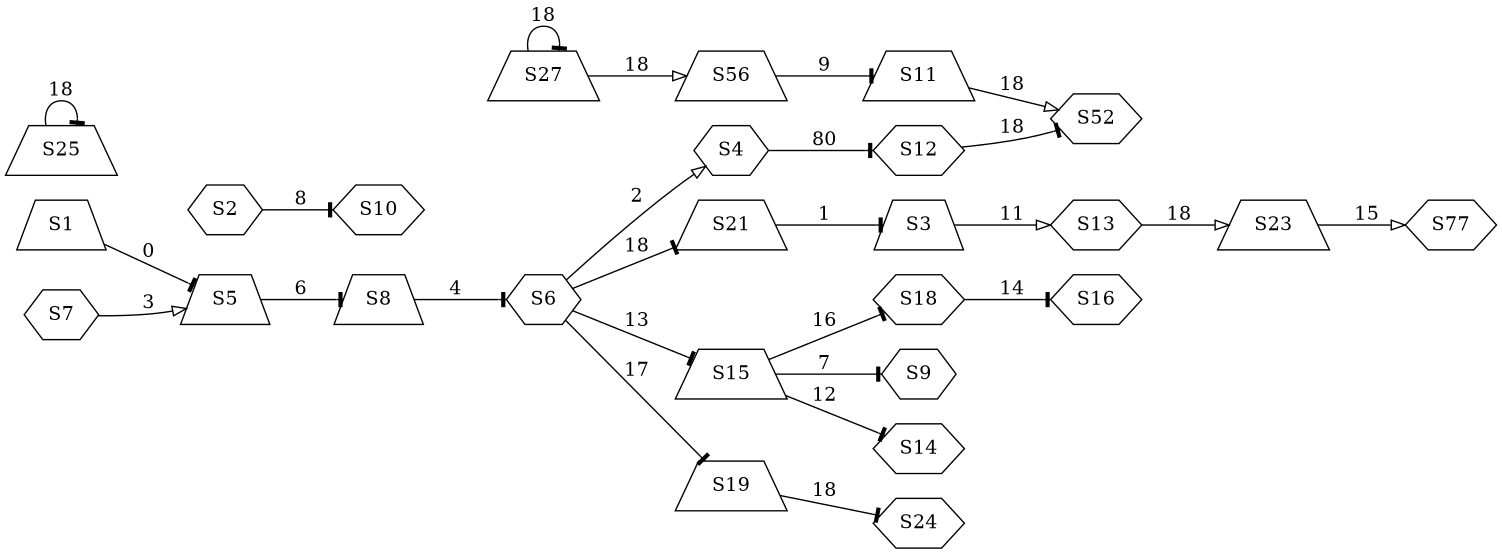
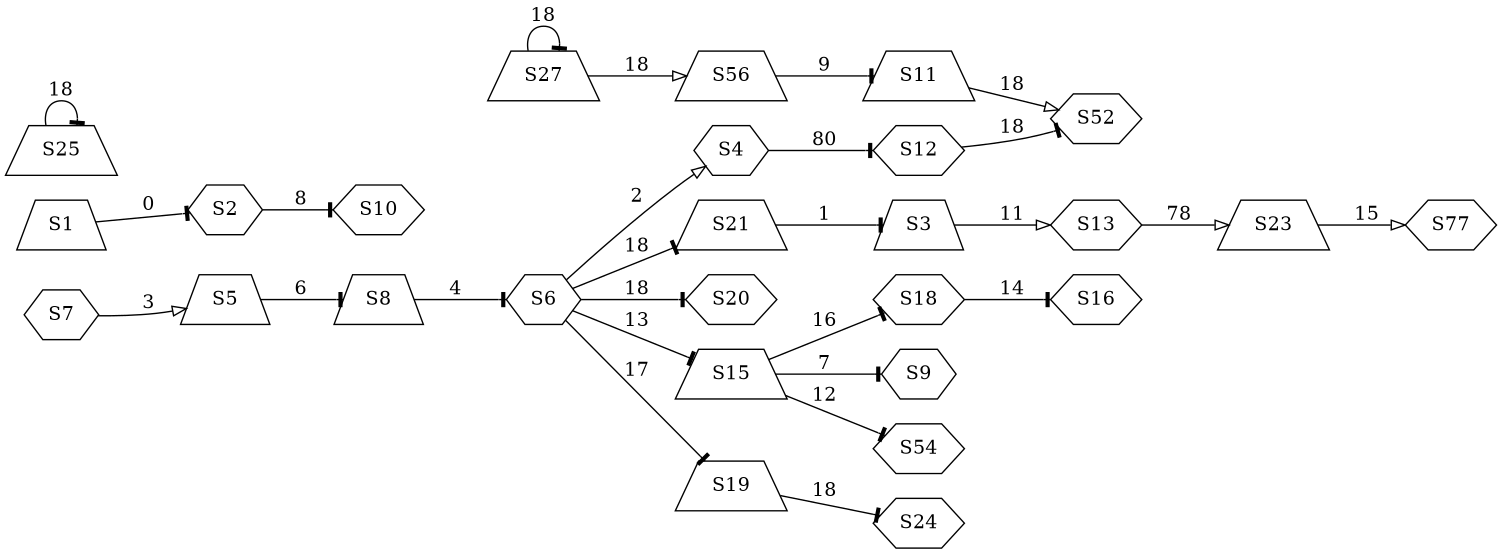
(1180, 215) -> (1180, 215)
(146, 264) -> (139, 218)
none -> (731, 300)
(919, 449) -> (919, 449)
